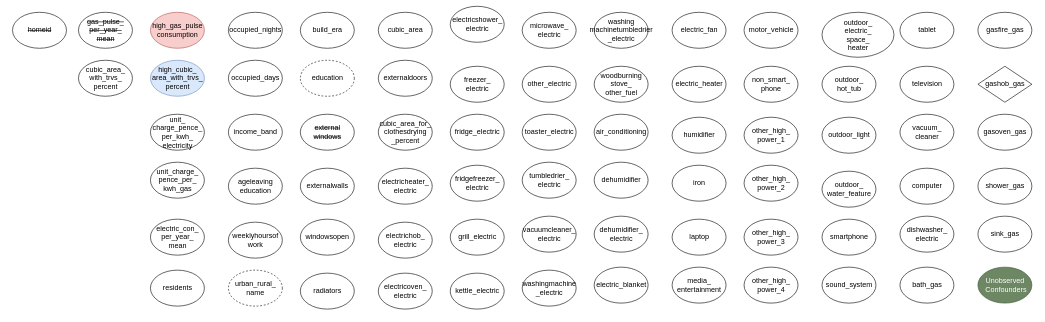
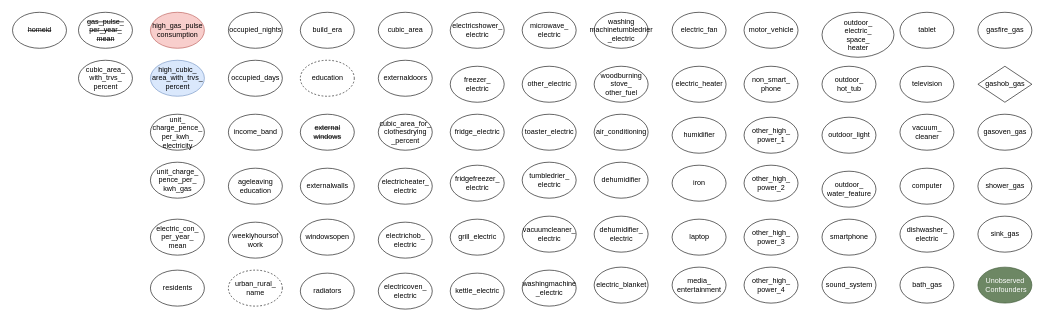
(477, 24) -> (477, 30)
